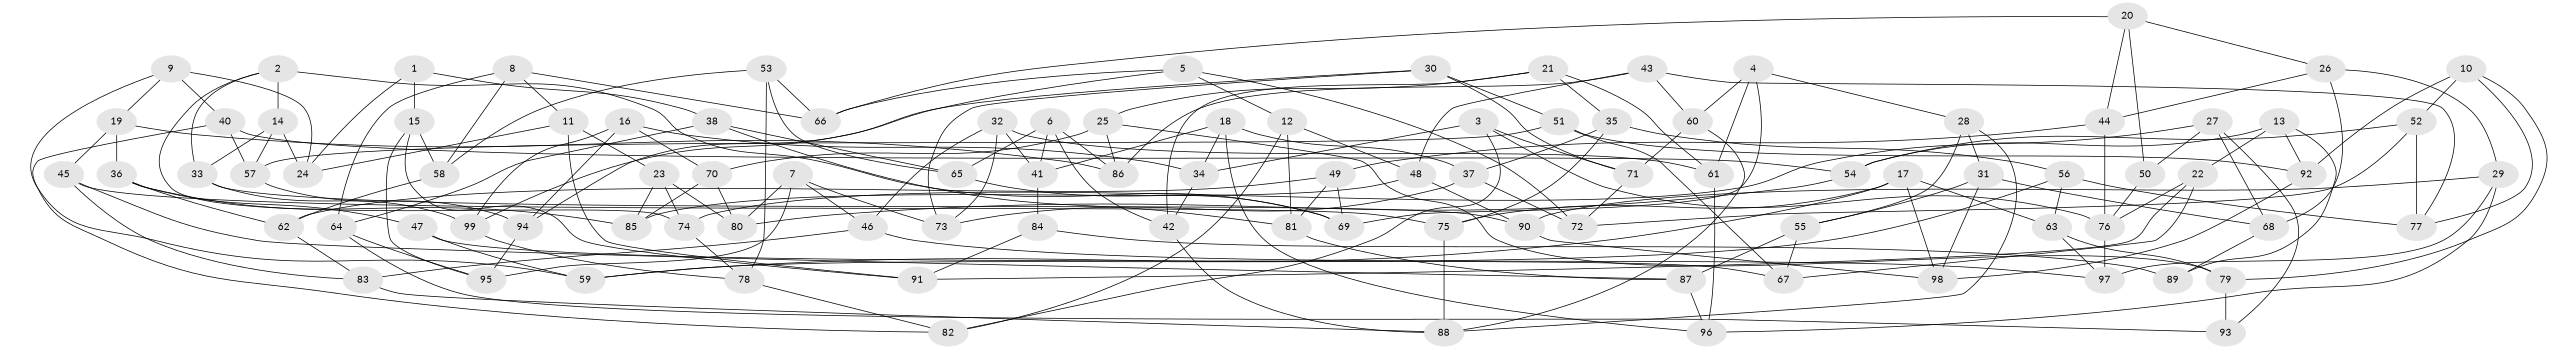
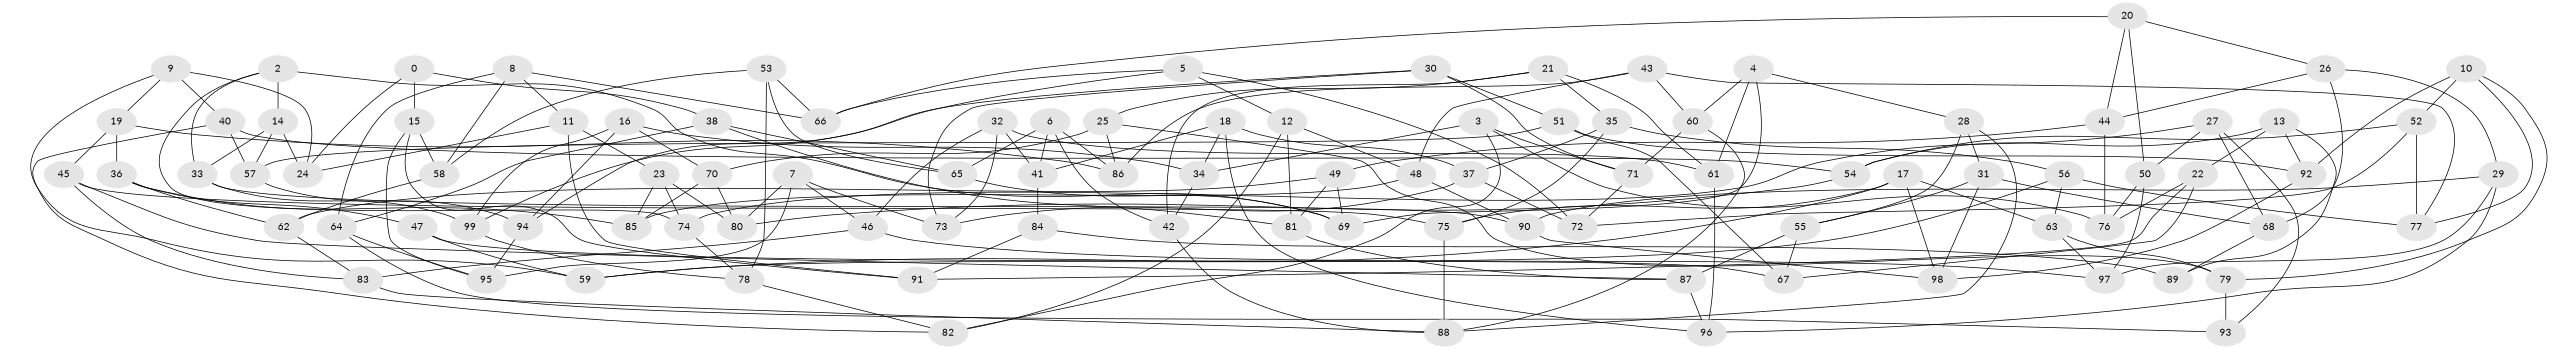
(414, 69) -> (414, 69)
(2105, 254) -> (2135, 230)
